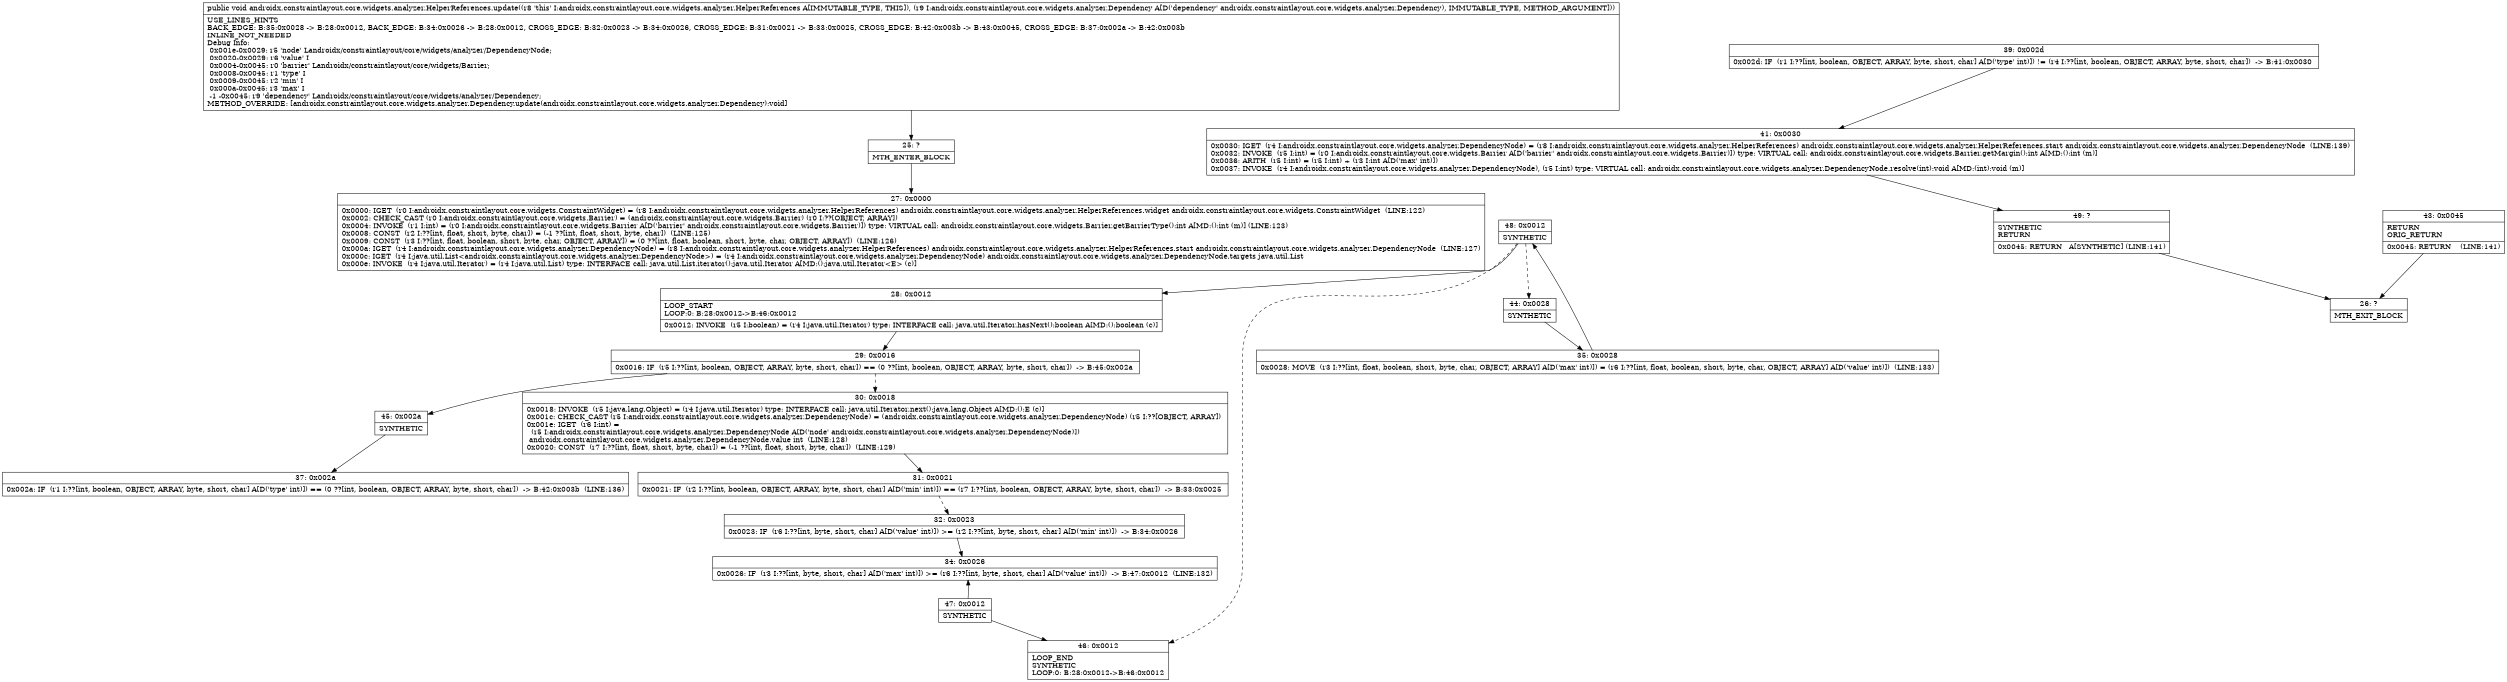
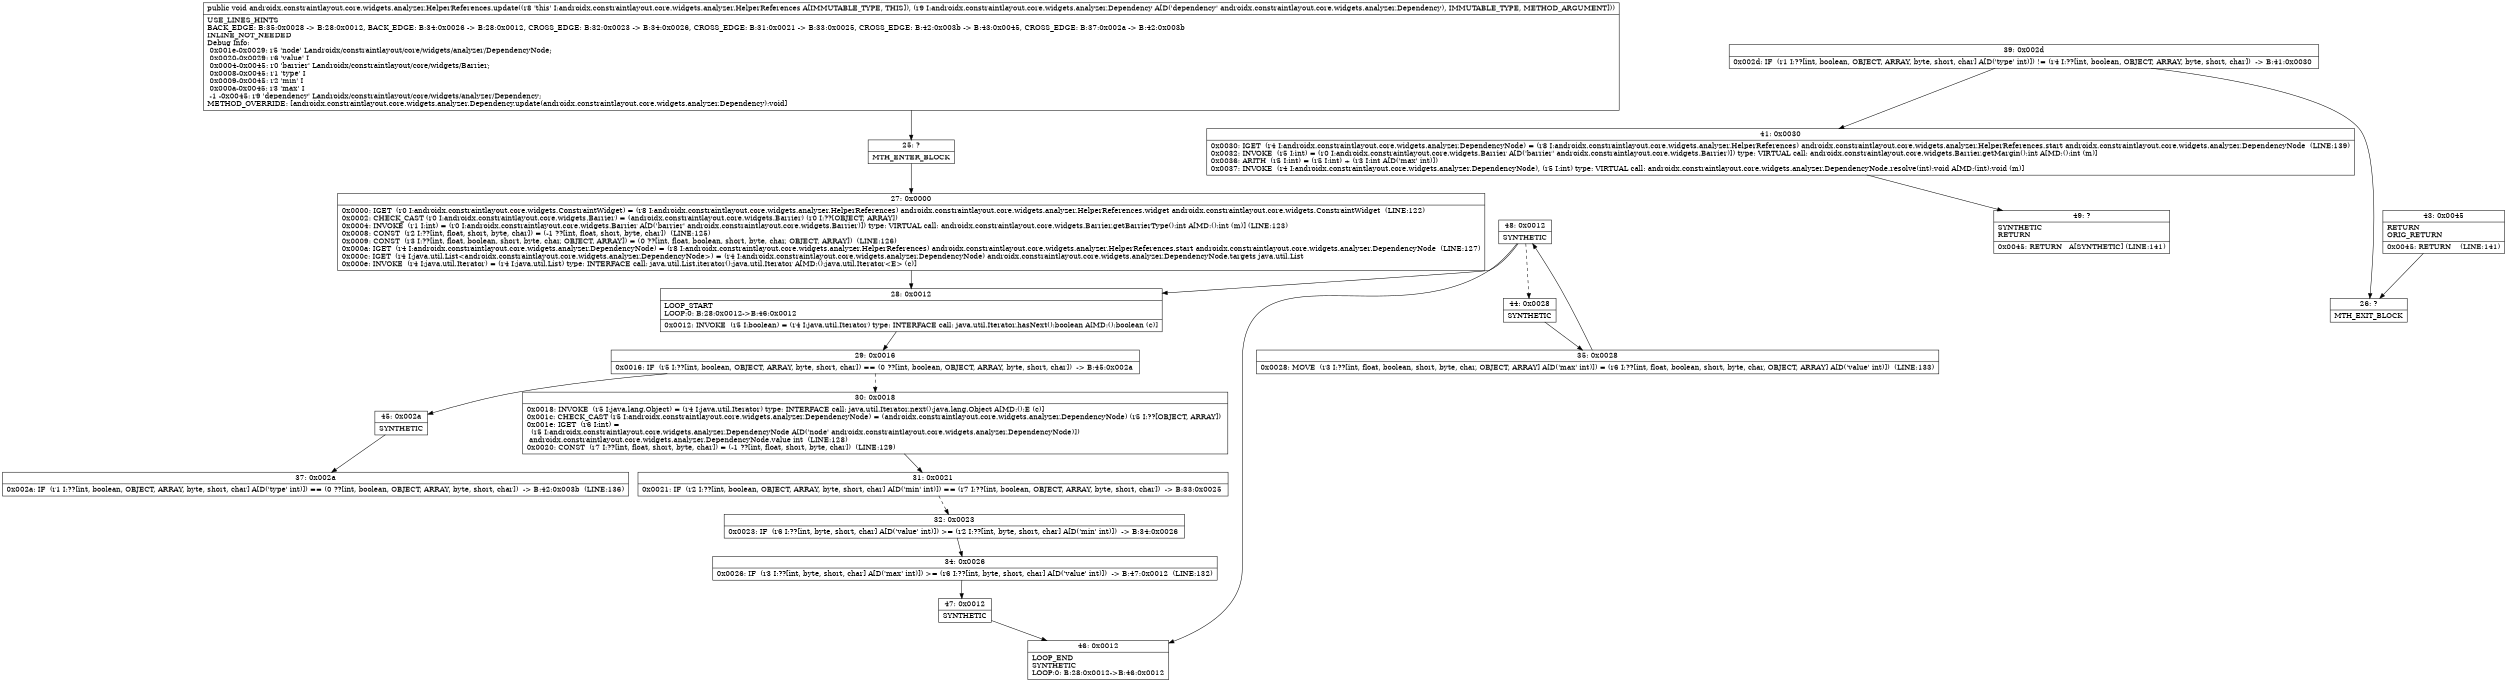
(2242, 276) -> (2338, 113)
none -> (911, 277)
(1244, 354) -> (1244, 354)
(968, 592) -> (962, 587)
